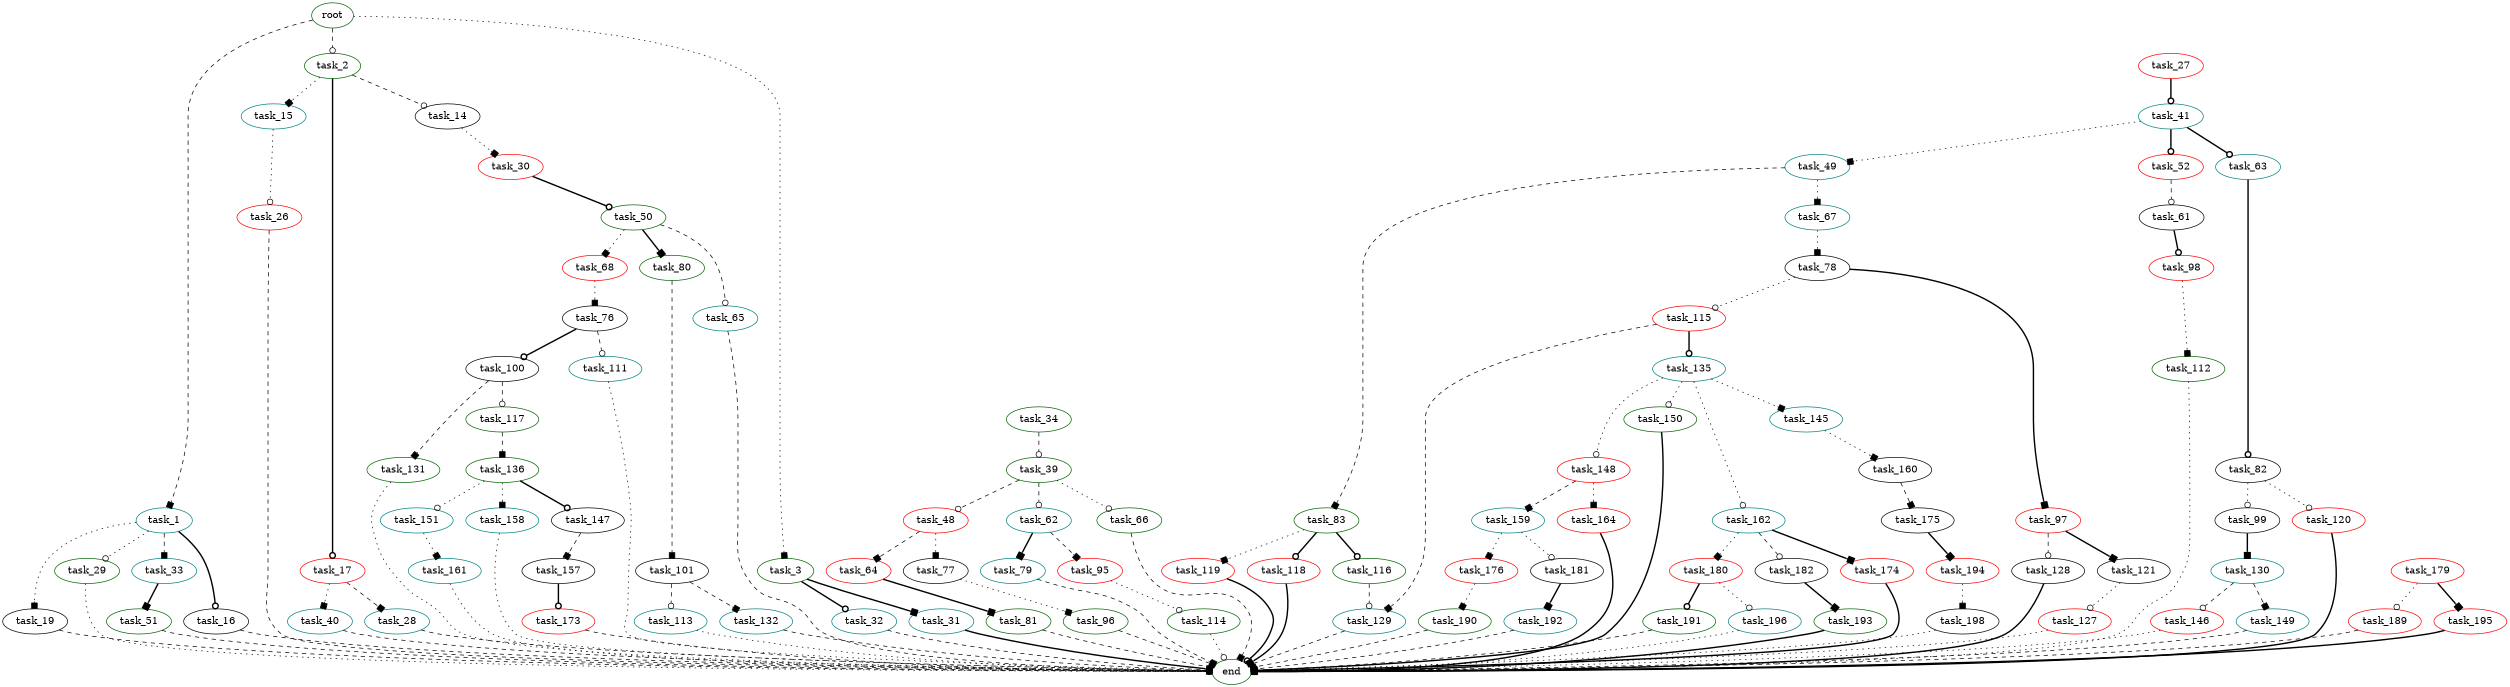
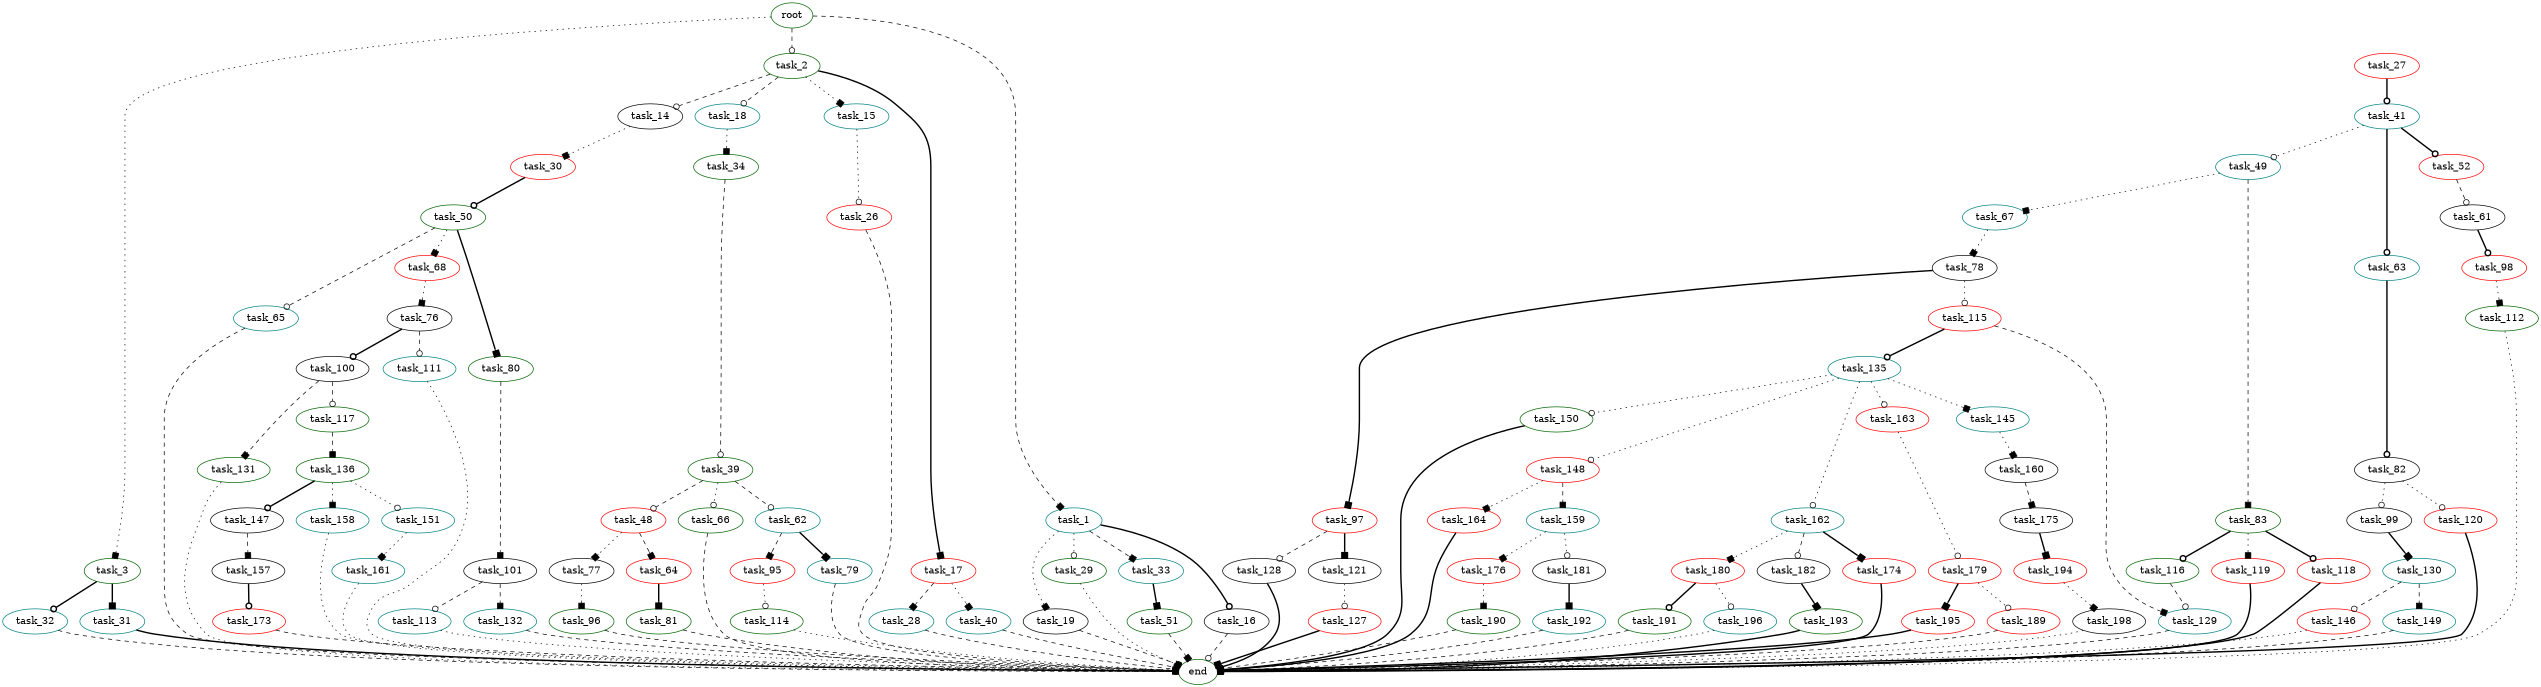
none -> (727, 116)
(1998, 141) -> (2320, 141)
(333, 316) -> (931, 279)
none -> (1892, 419)
(1832, 651) -> (1271, 647)
